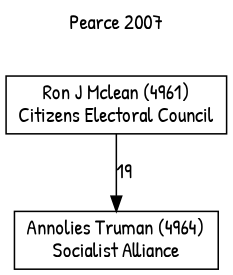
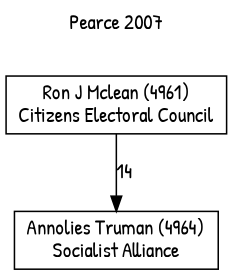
(125, 173) -> (125, 173)
